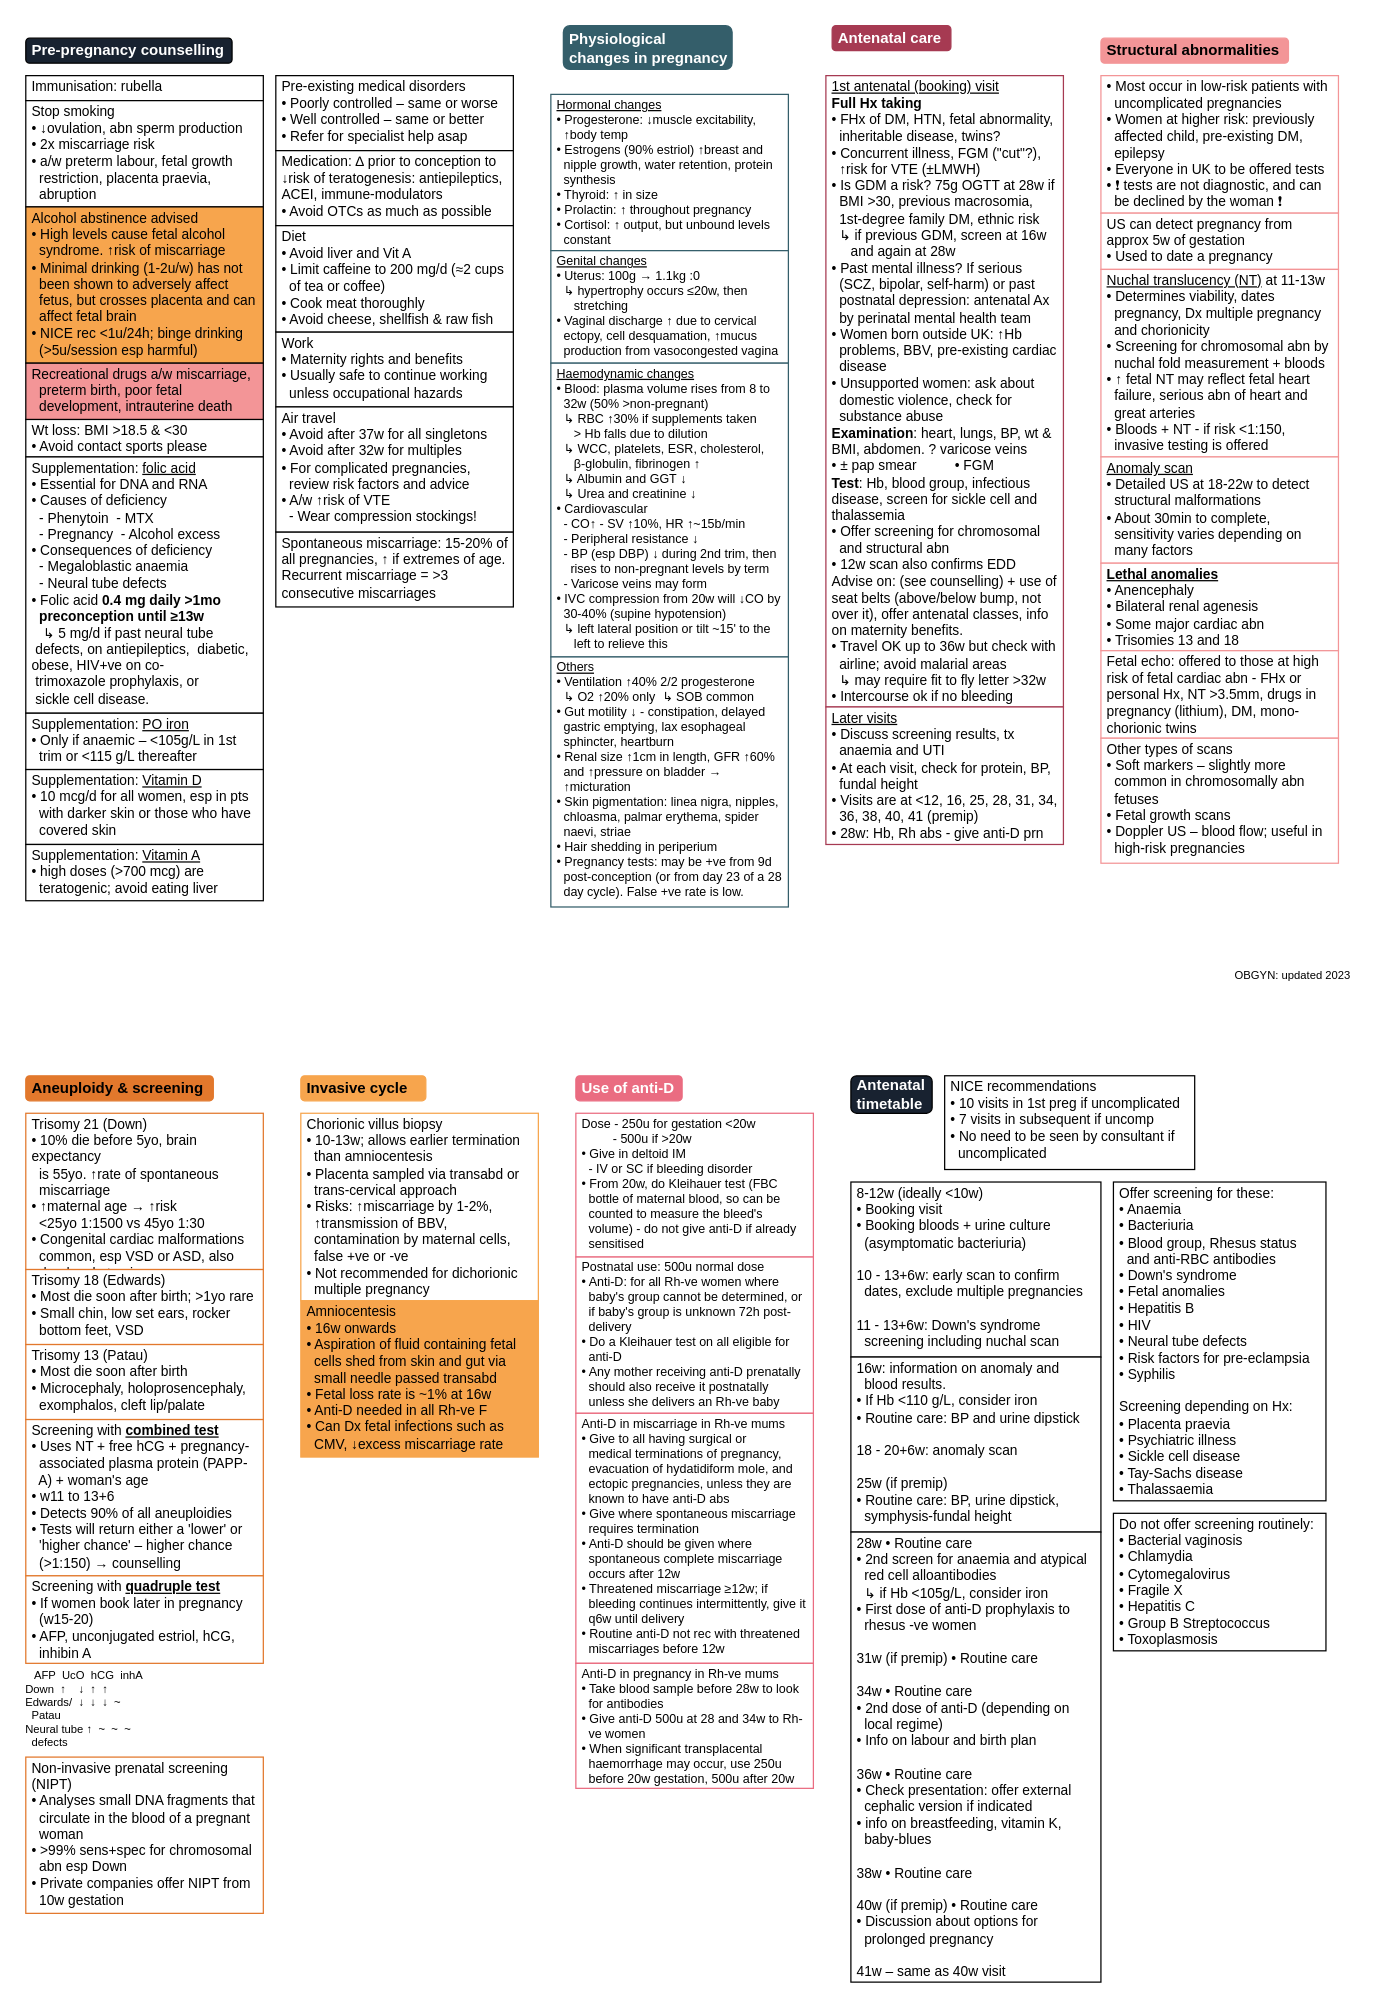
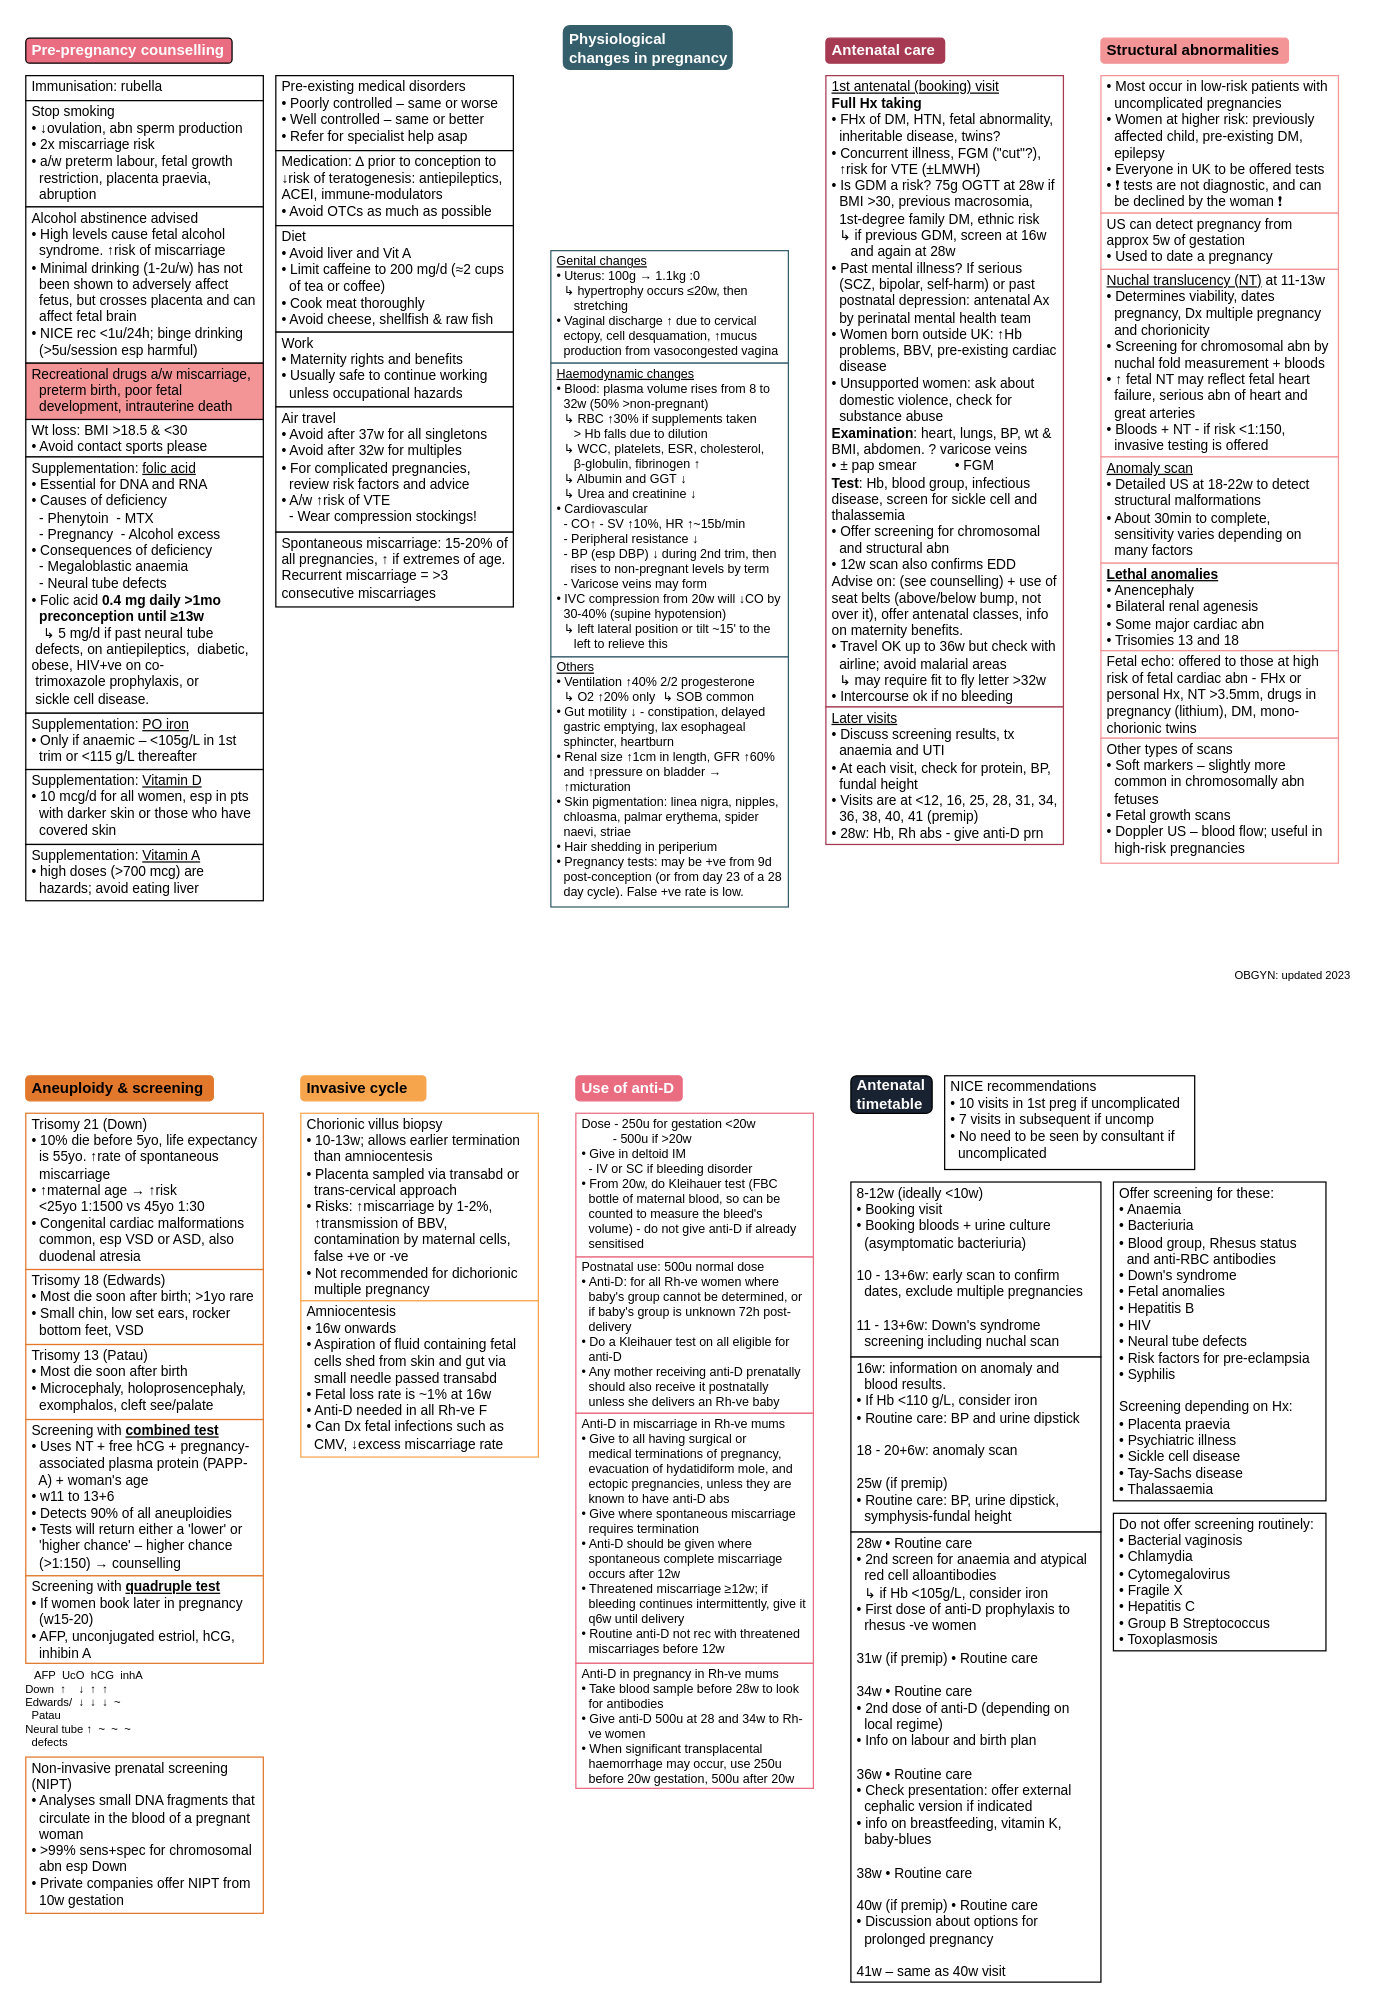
(891, 38) -> (885, 51)
(129, 51) -> (129, 51)
(669, 173) -> none
(144, 285) -> (144, 285)
(135, 873) -> (125, 873)
(146, 1208) -> (146, 1208)
(419, 1379) -> (419, 1379)
(146, 1389) -> (146, 1389)
